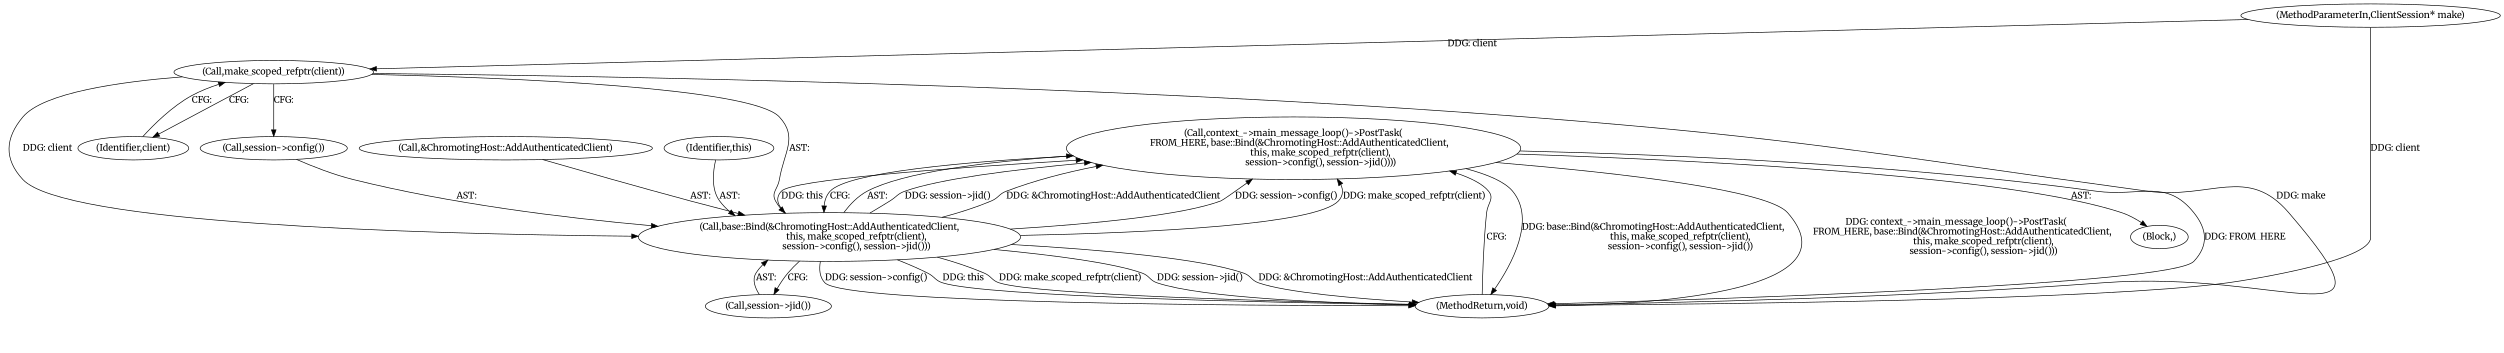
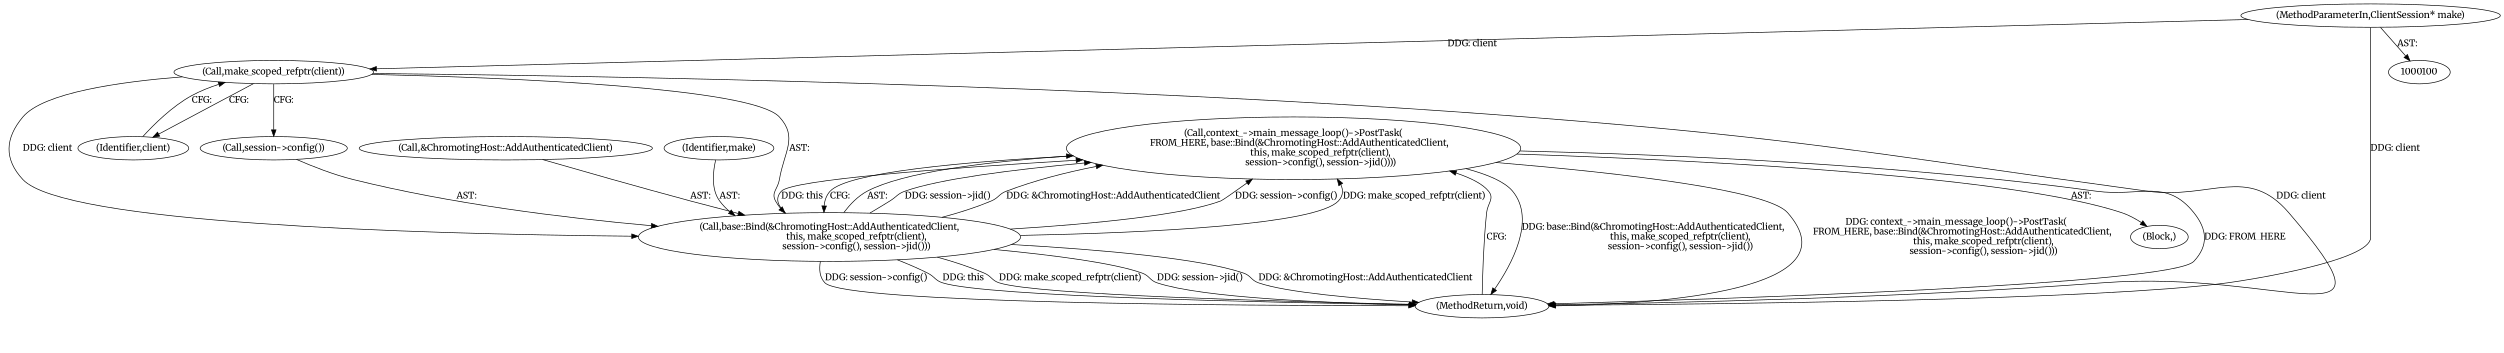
none -> (2419, 72)
(719, 148) -> (719, 148)
(2301, 196) -> (2301, 196)
(768, 306) -> none
